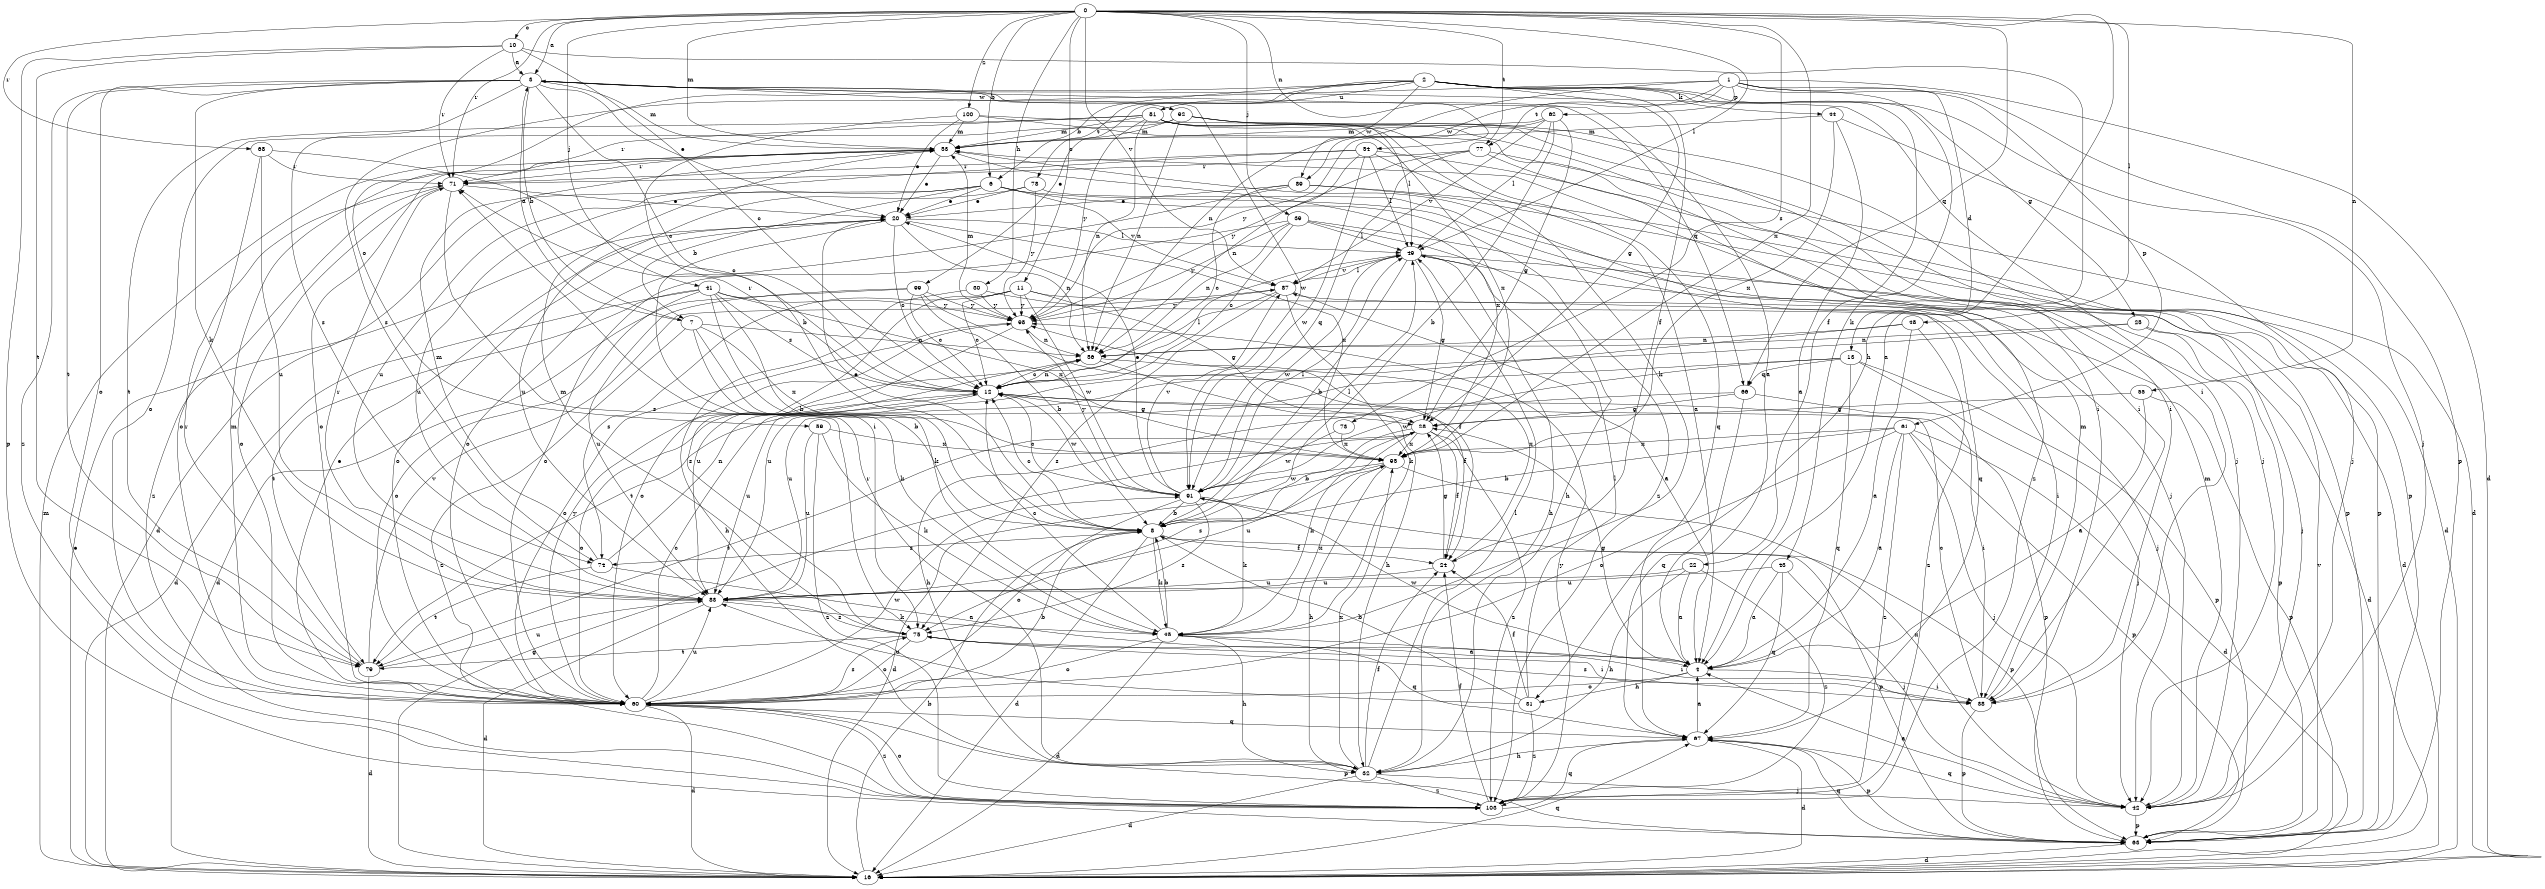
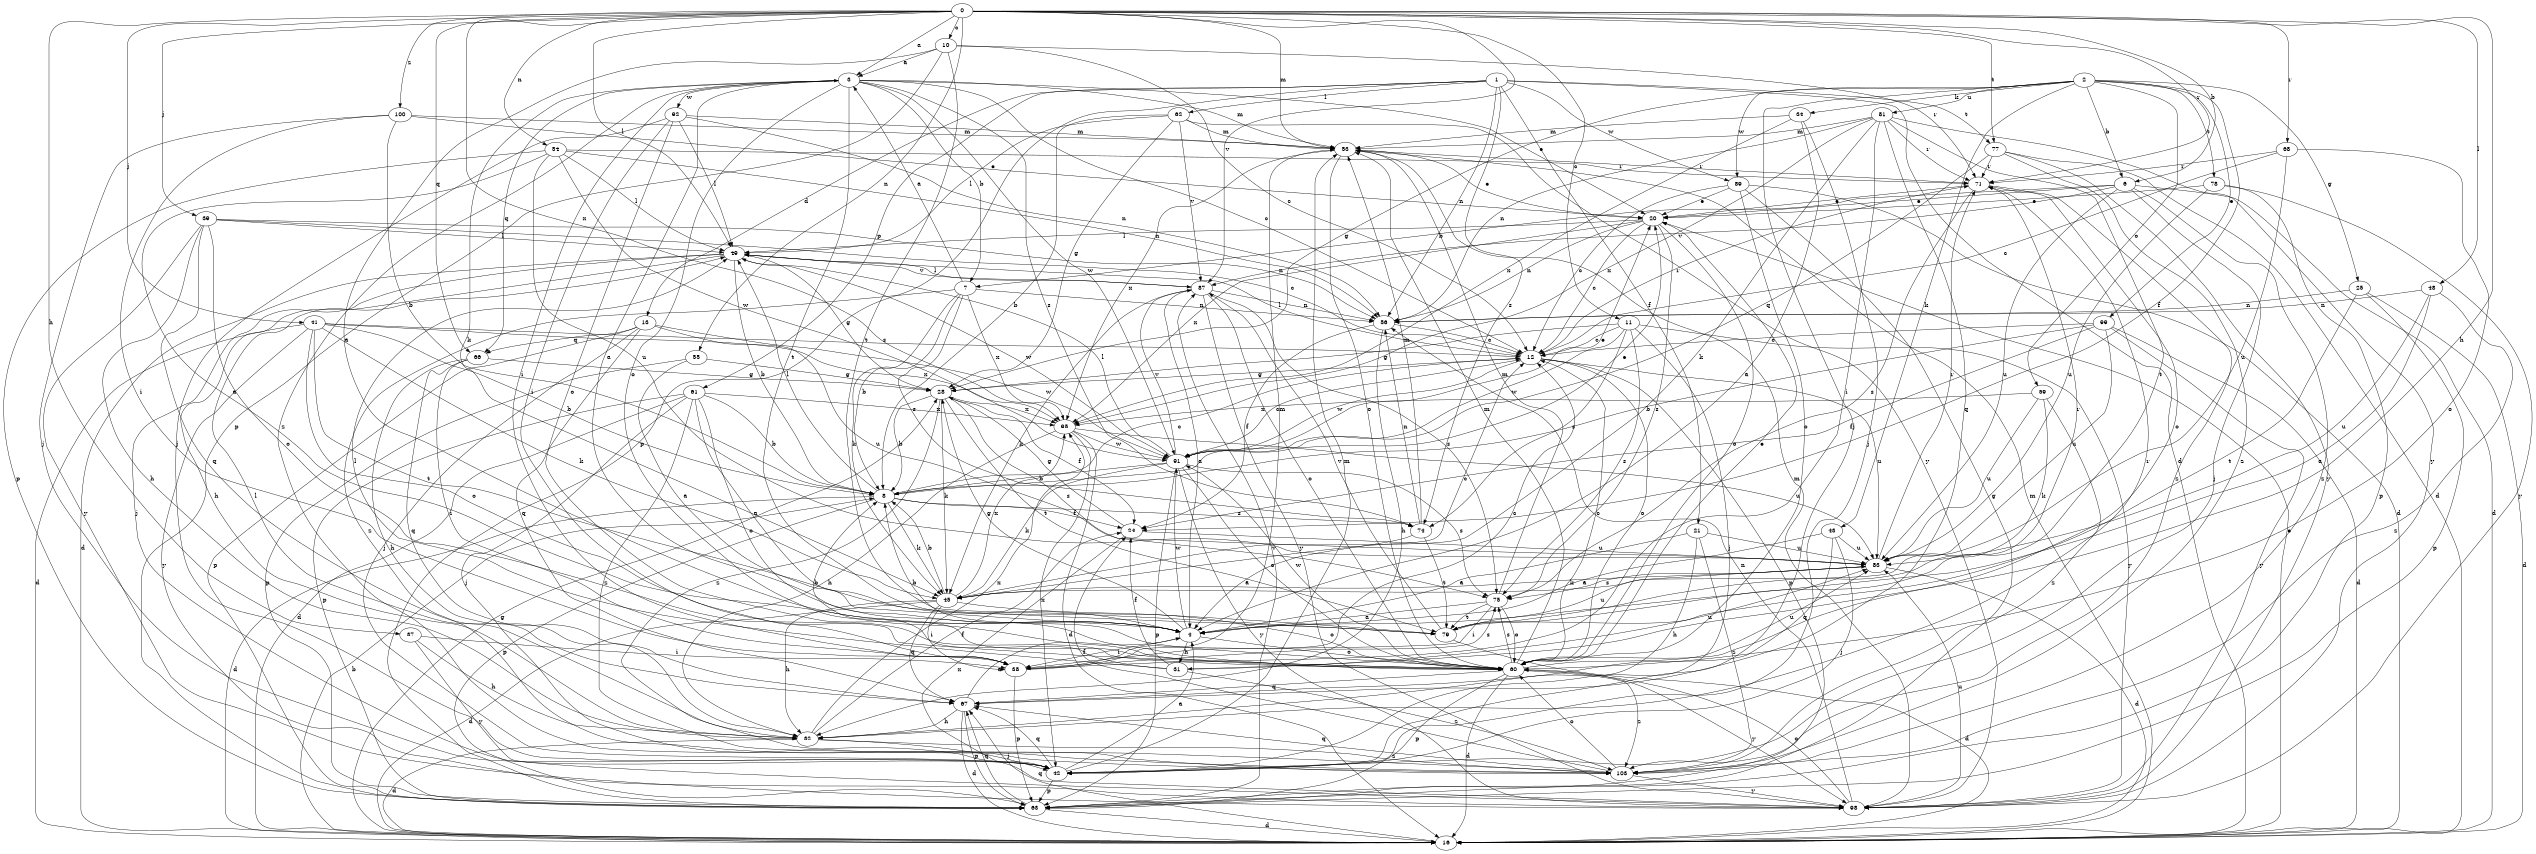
(1736, 97) -> (1326, 97)
(1832, 115) -> (1800, 115)
(977, 288) -> (411, 635)
(218, 360) -> (466, 340)
(1038, 377) -> (1291, 305)
(875, 427) -> (1657, 410)
(1344, 427) -> none
none -> (1108, 493)
(2380, 514) -> (1994, 496)
(1693, 566) -> (1697, 531)
